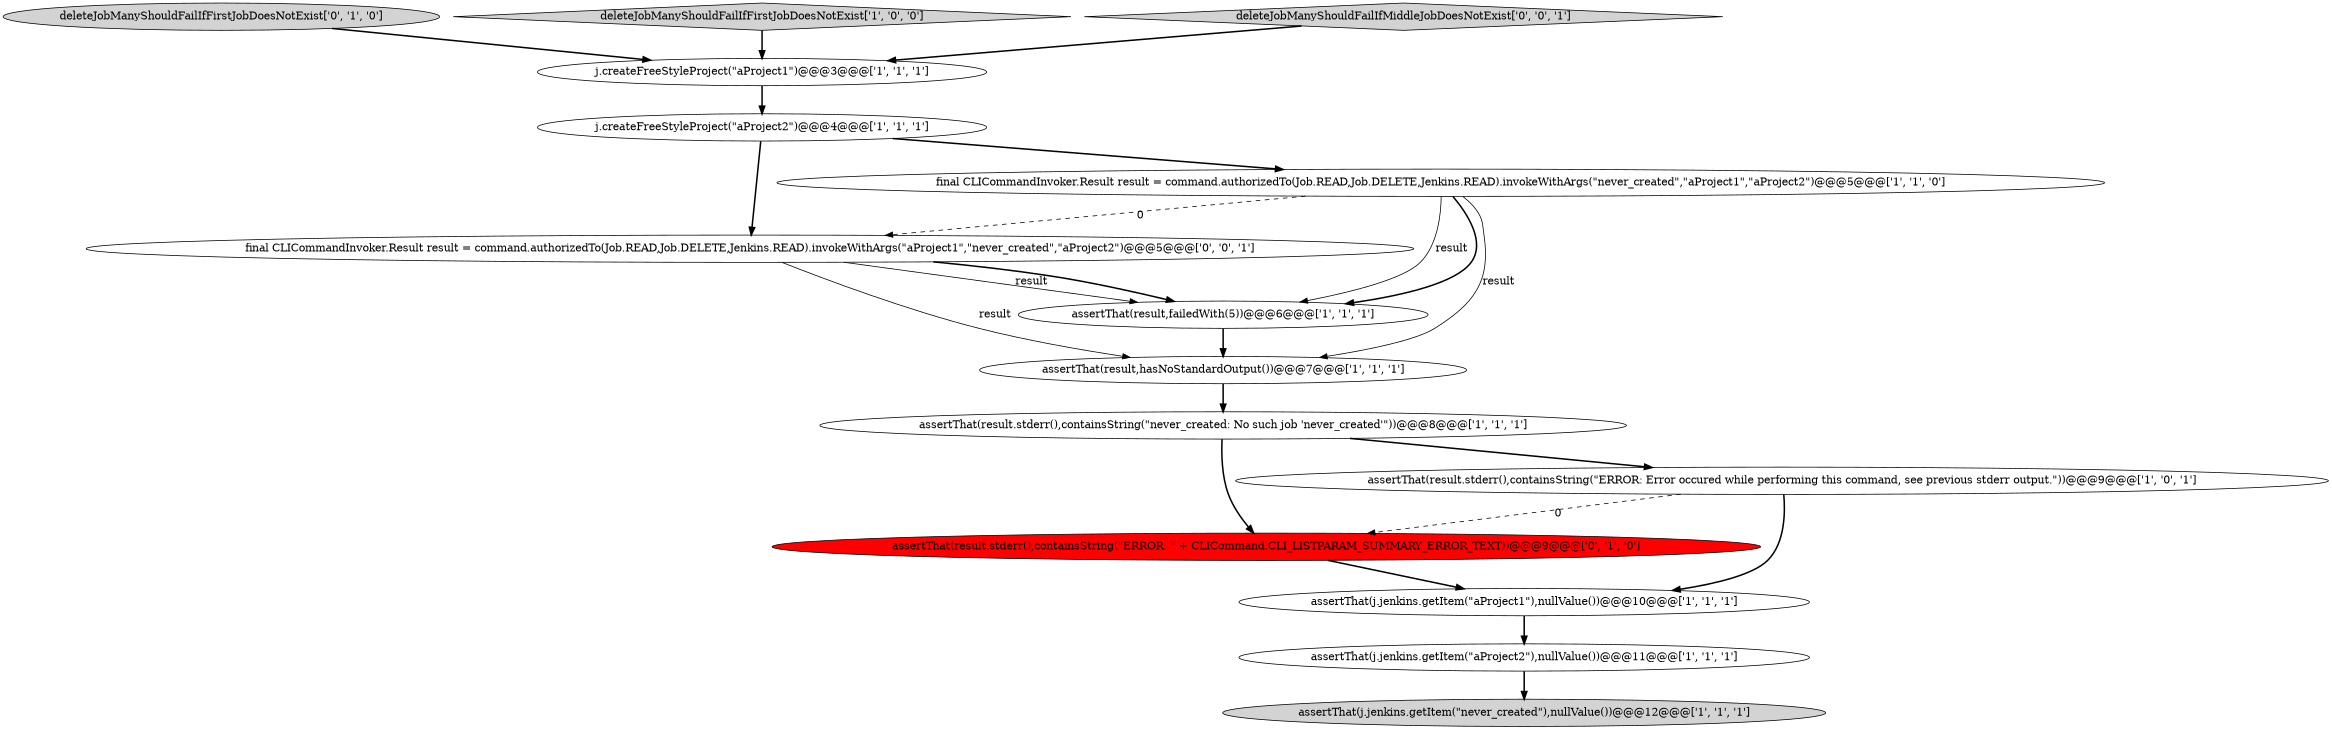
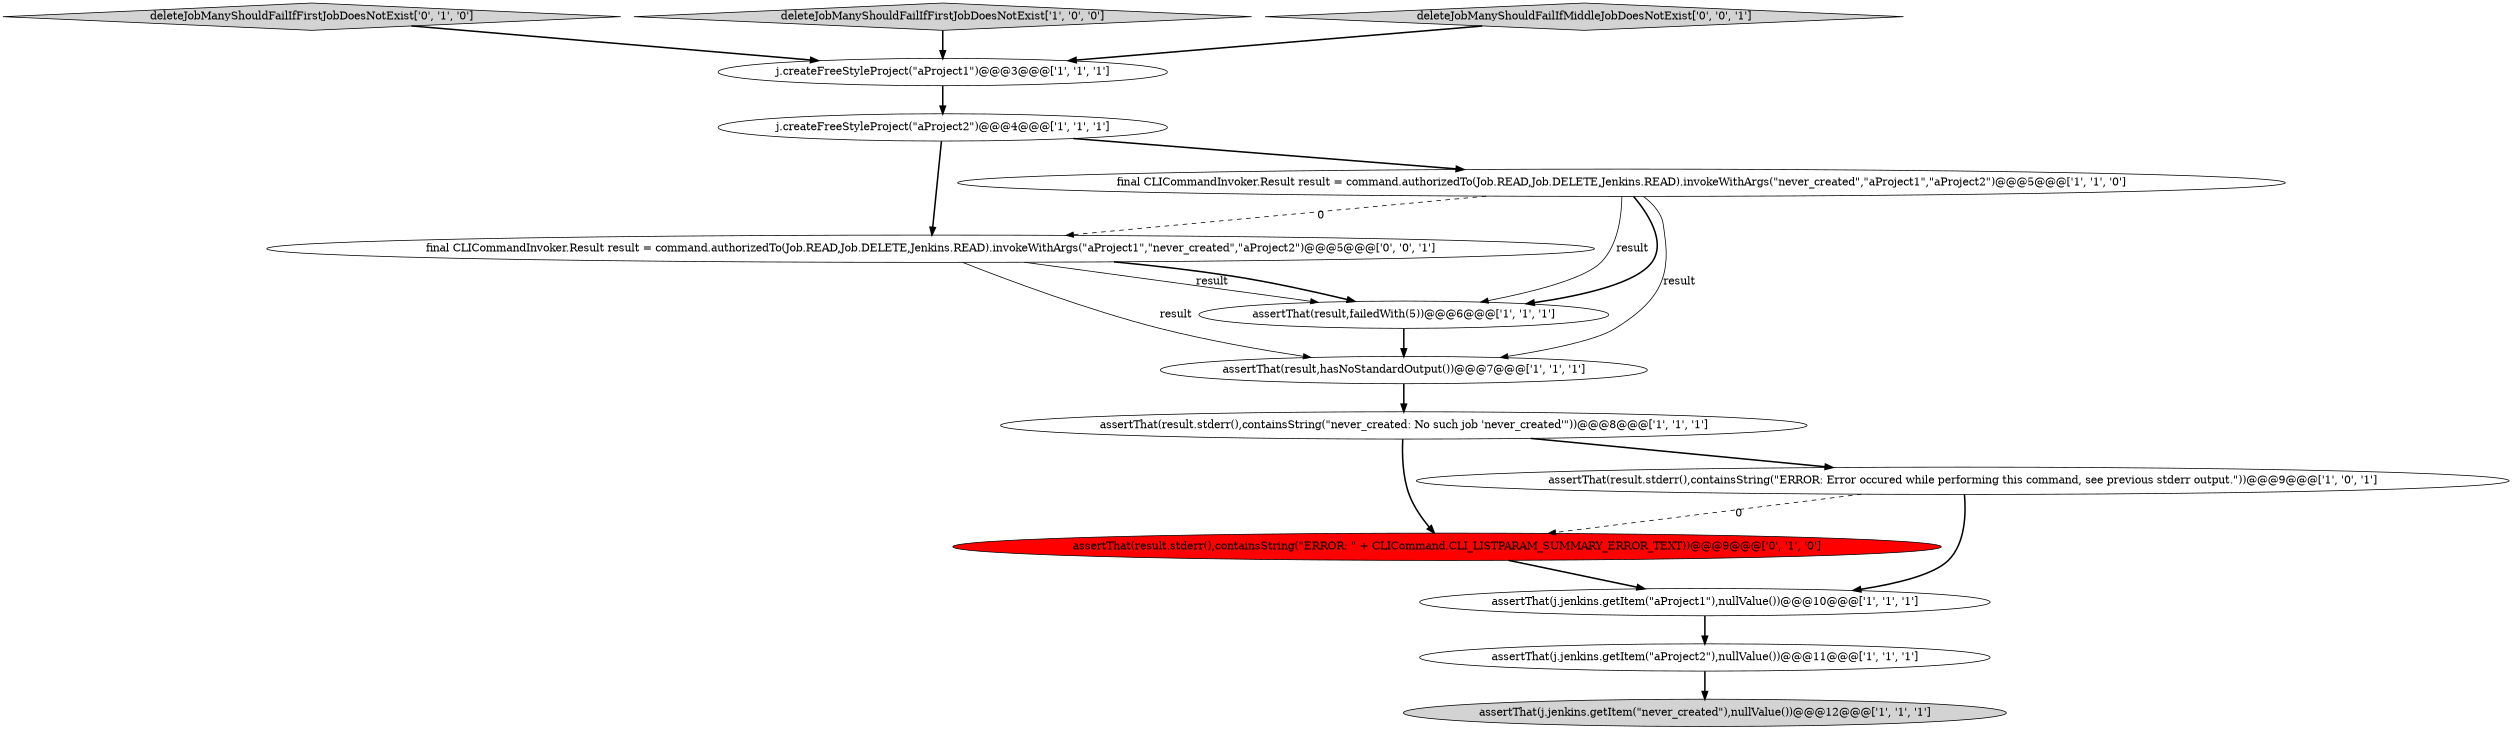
(221, 17) -> (312, 17)
